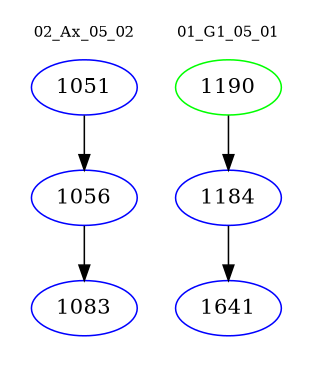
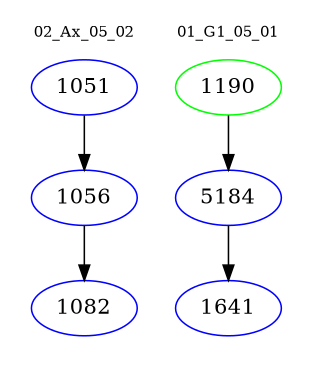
(228, 198) -> (228, 198)
(84, 308) -> (84, 308)
